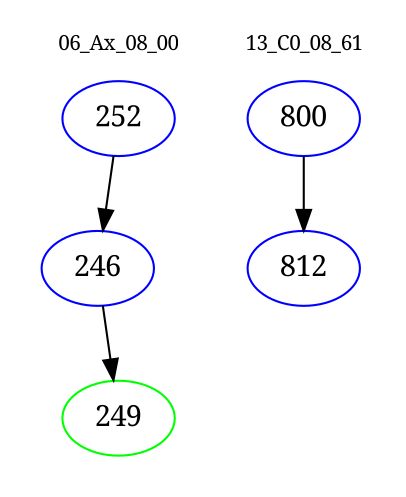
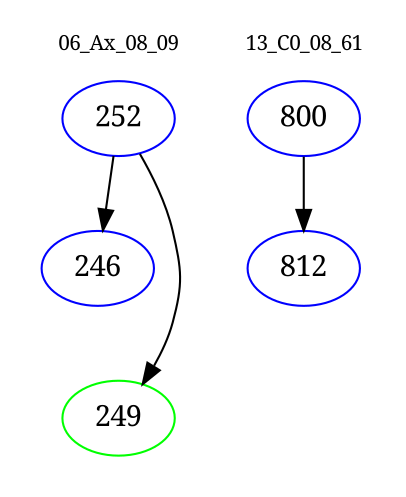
(119, 45) -> (119, 45)
(107, 332) -> (178, 258)
